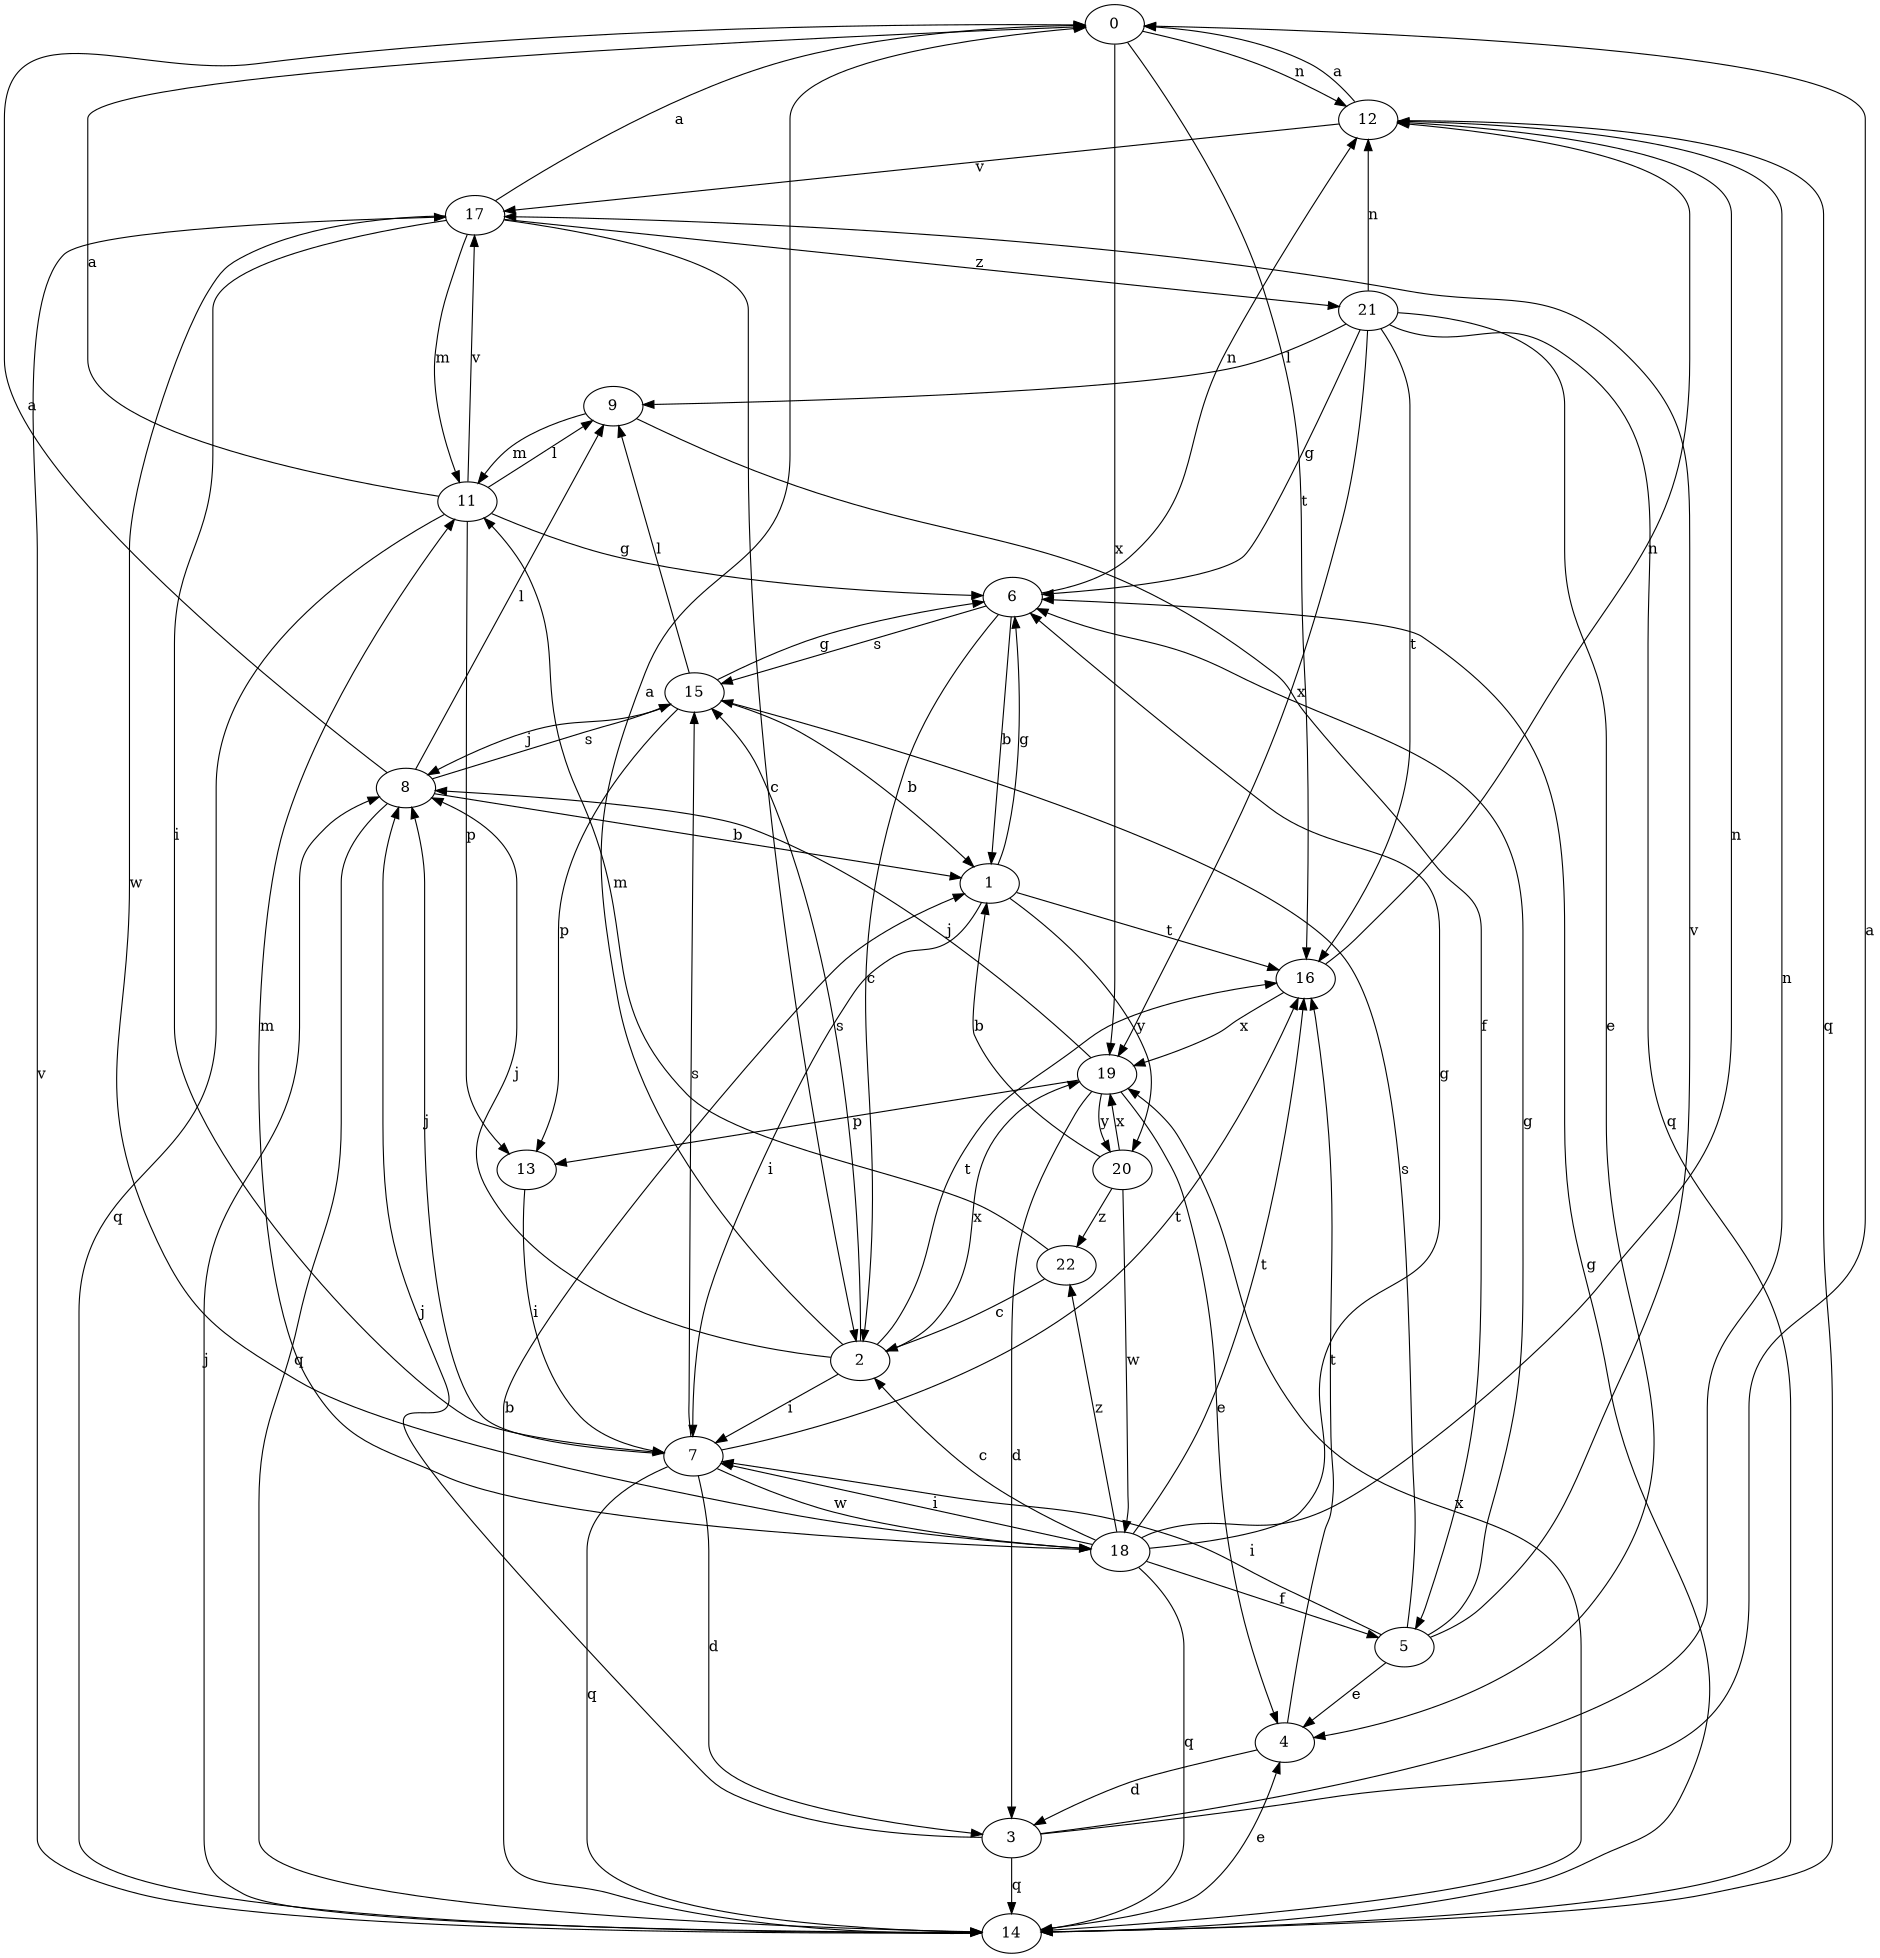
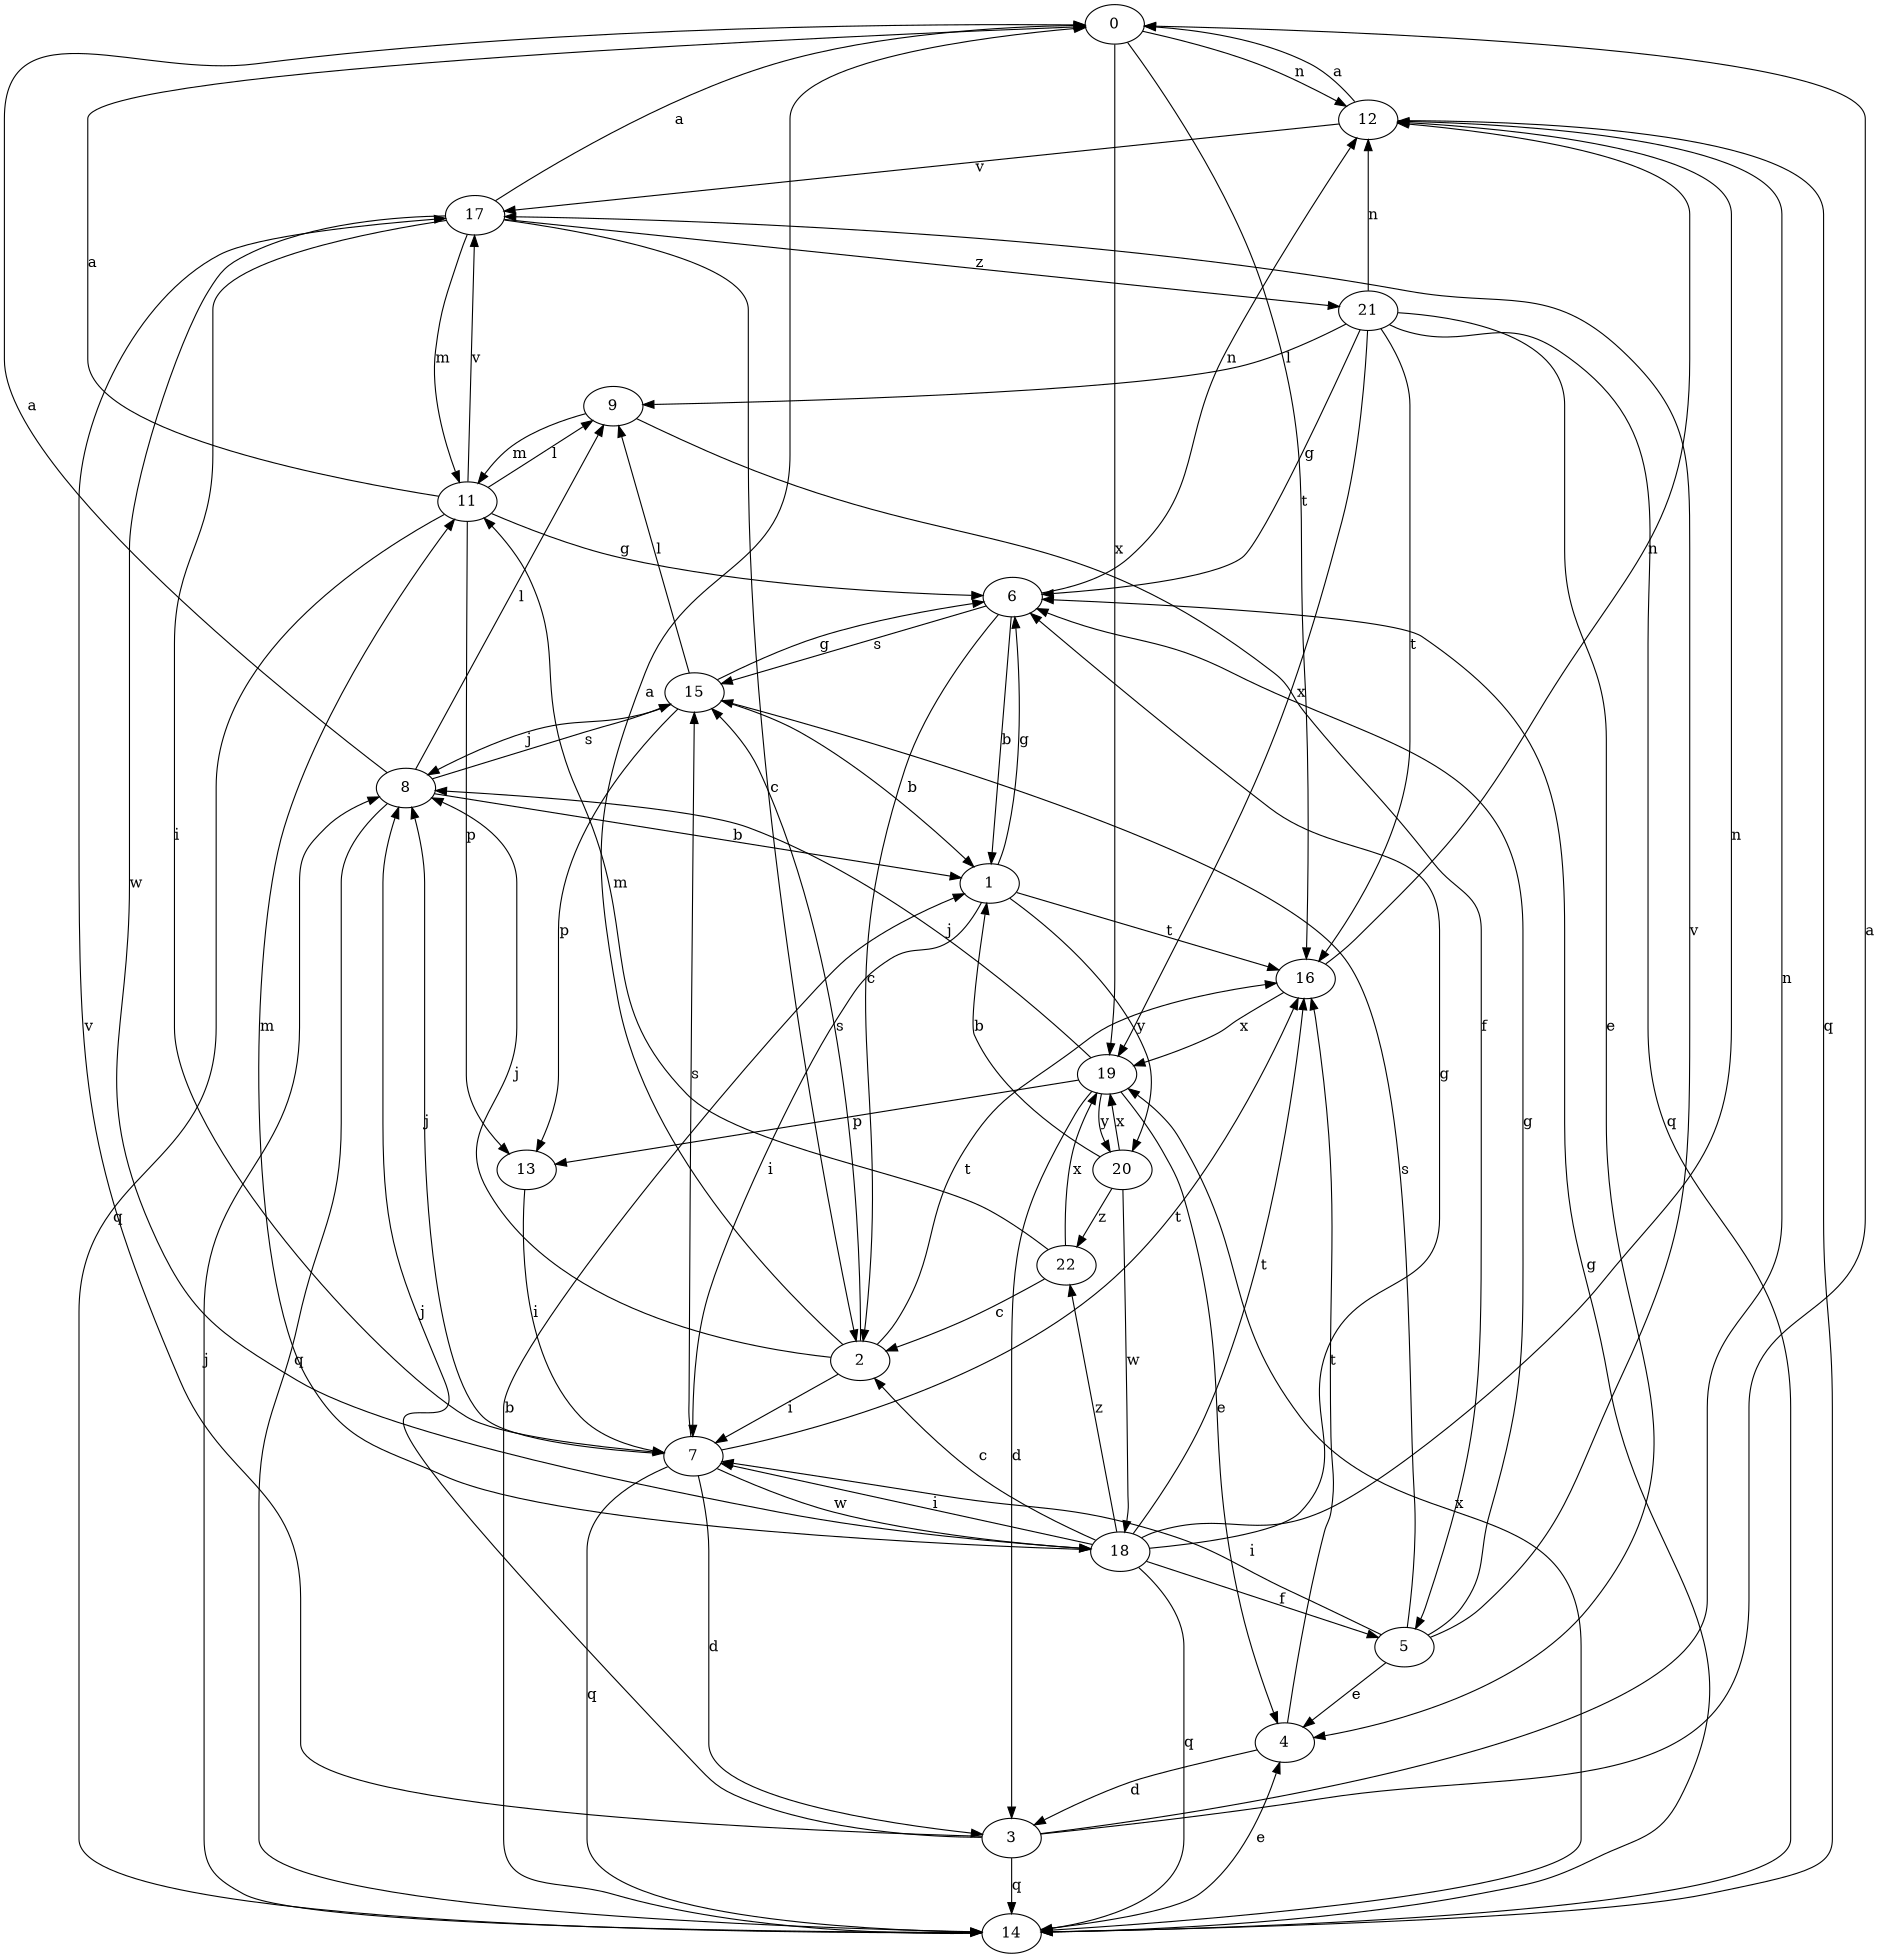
(973, 1215) -> (1069, 1172)
(37, 1339) -> (124, 1235)
